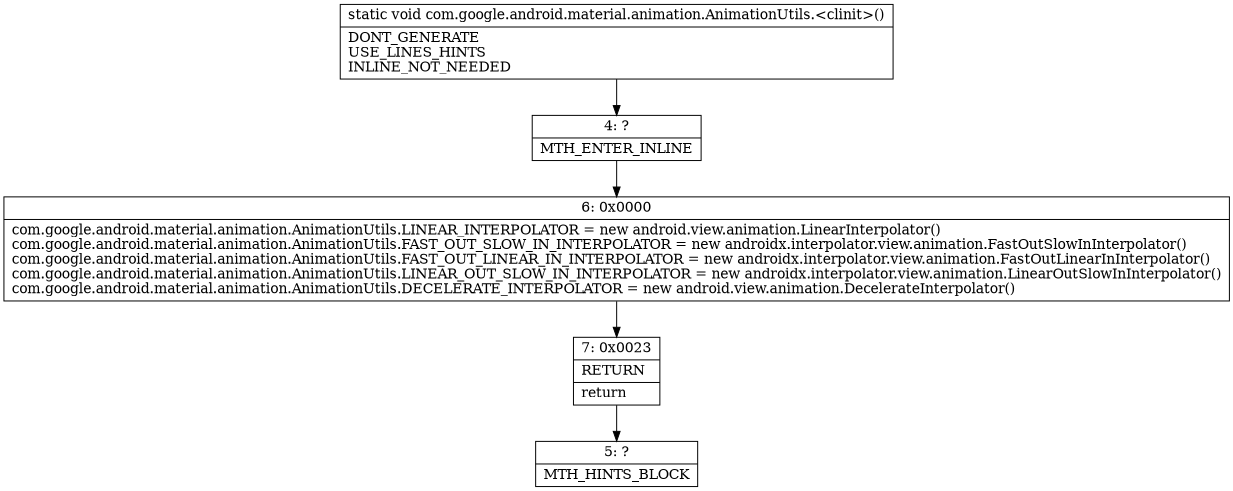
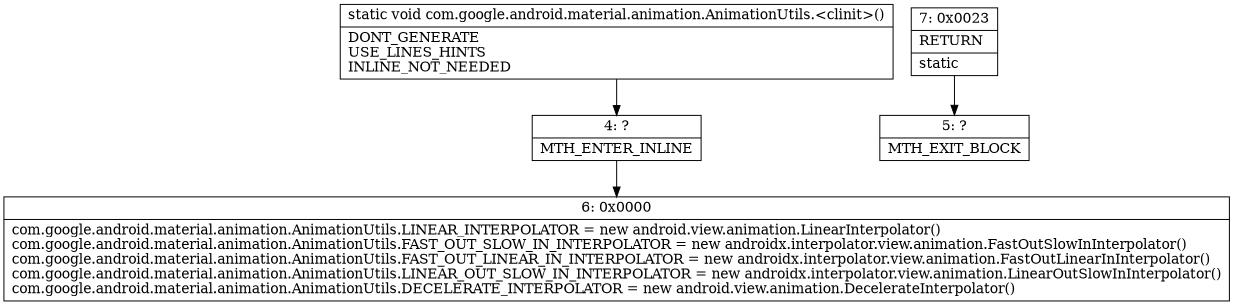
(617, 314) -> none
(604, 393) -> (939, 64)
(617, 475) -> (954, 149)
